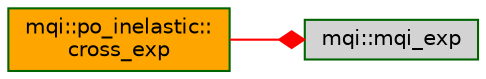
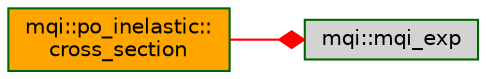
(119, 40) -> (119, 40)
